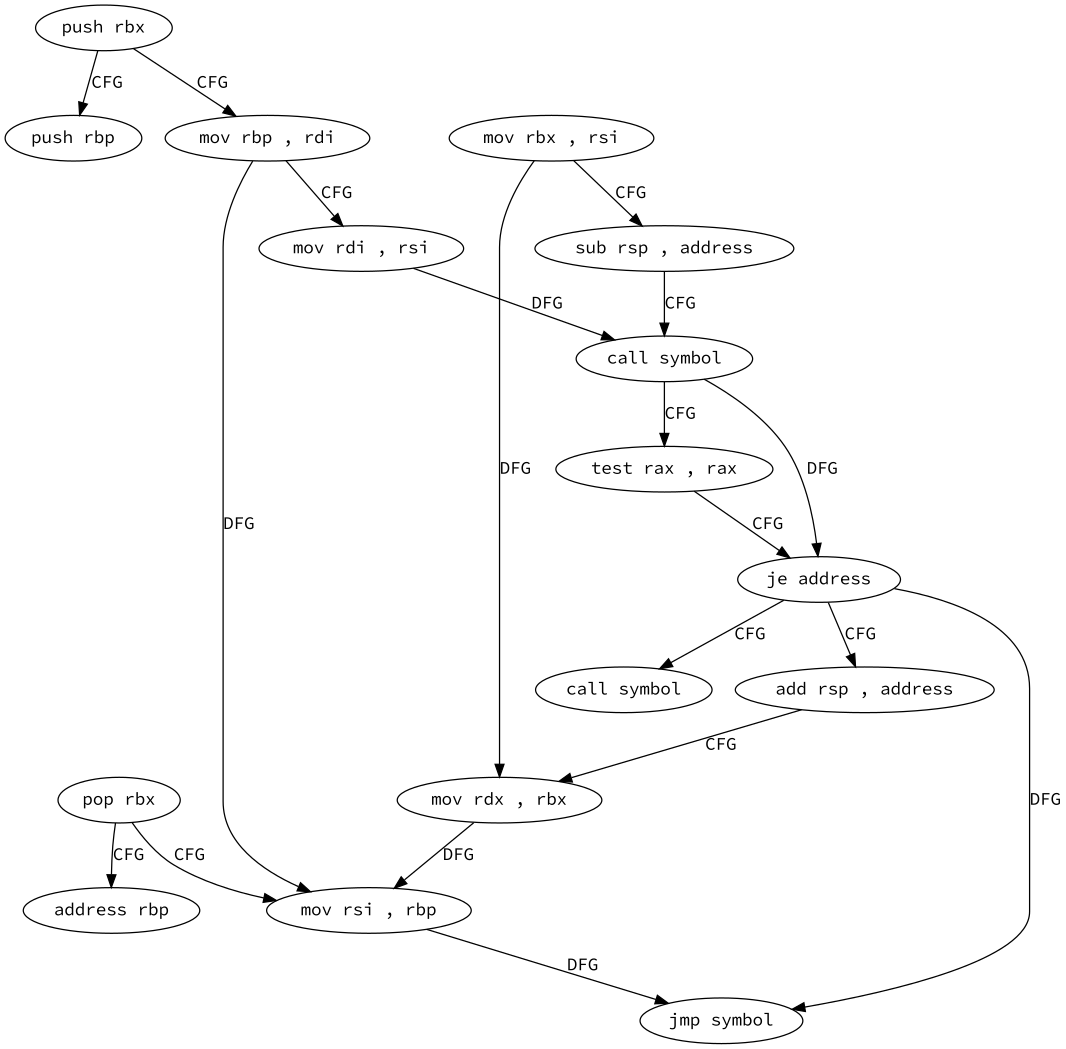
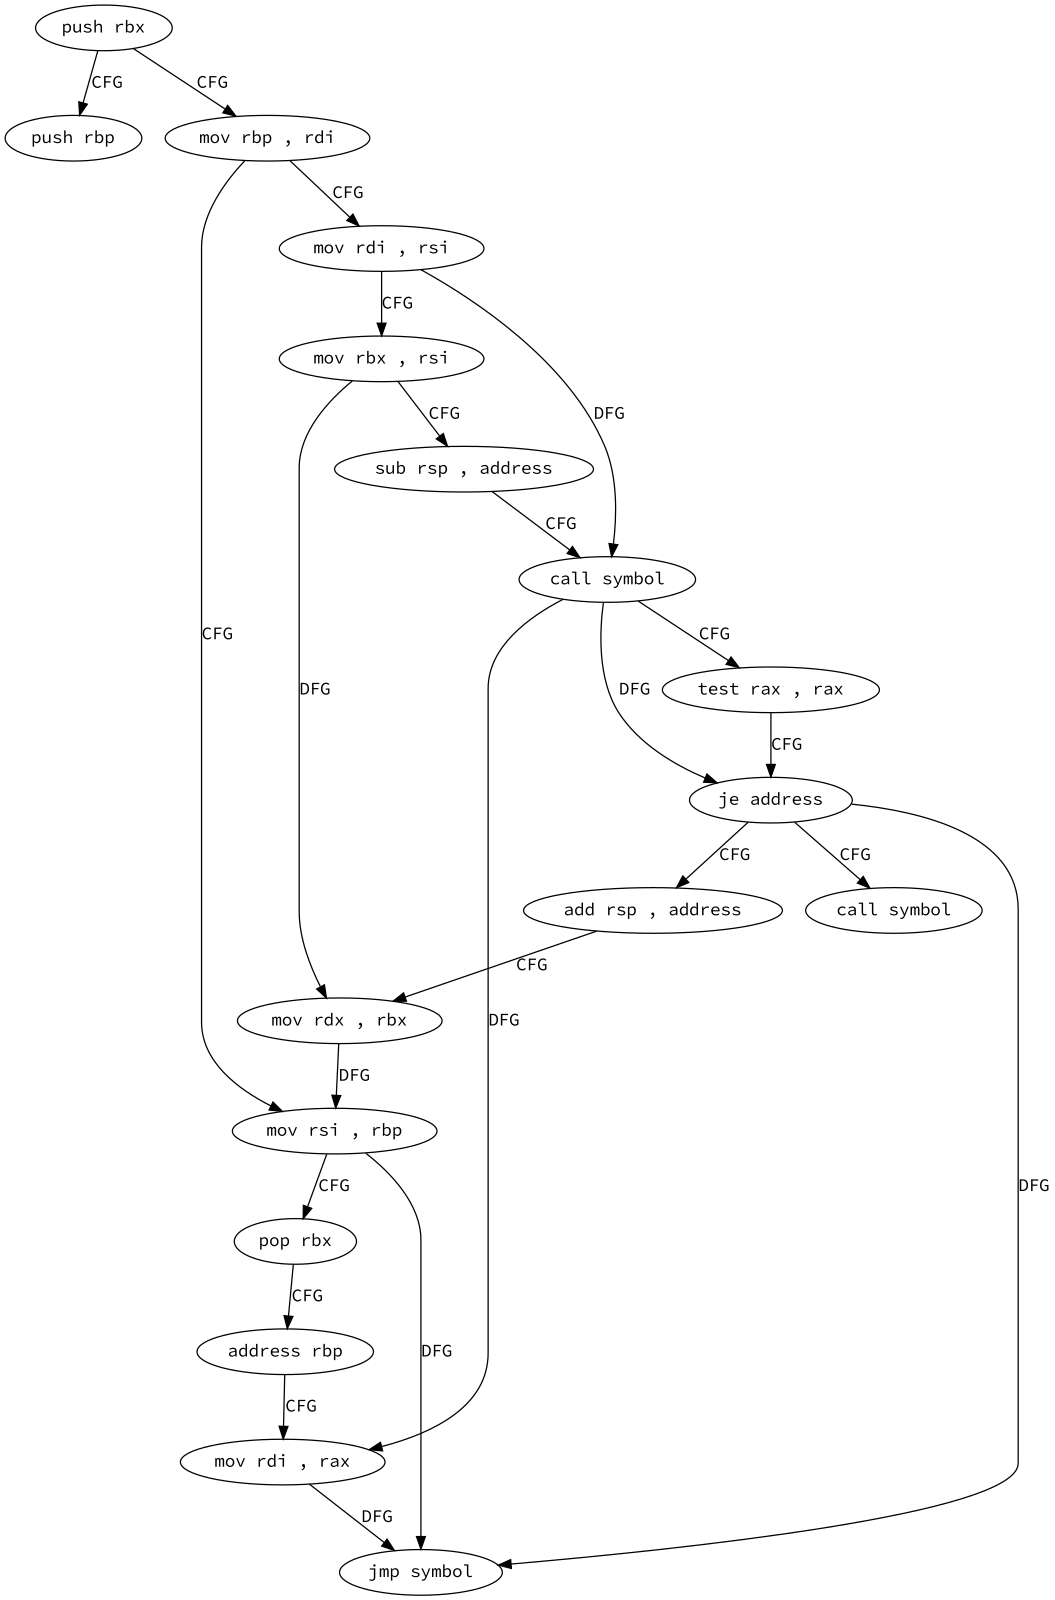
none -> (382, 297)
(239, 524) -> (217, 635)
(190, 874) -> (317, 1180)
none -> (283, 1462)
